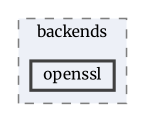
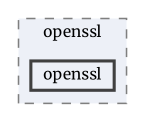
(73, 33) -> (73, 33)
